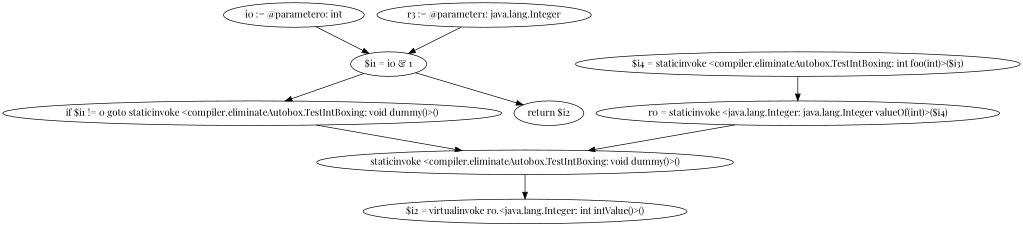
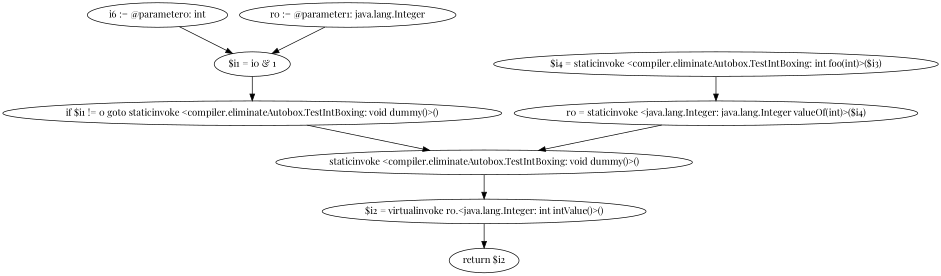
(294, 15) -> (157, 15)
(484, 15) -> (348, 15)
(466, 88) -> (484, 233)
